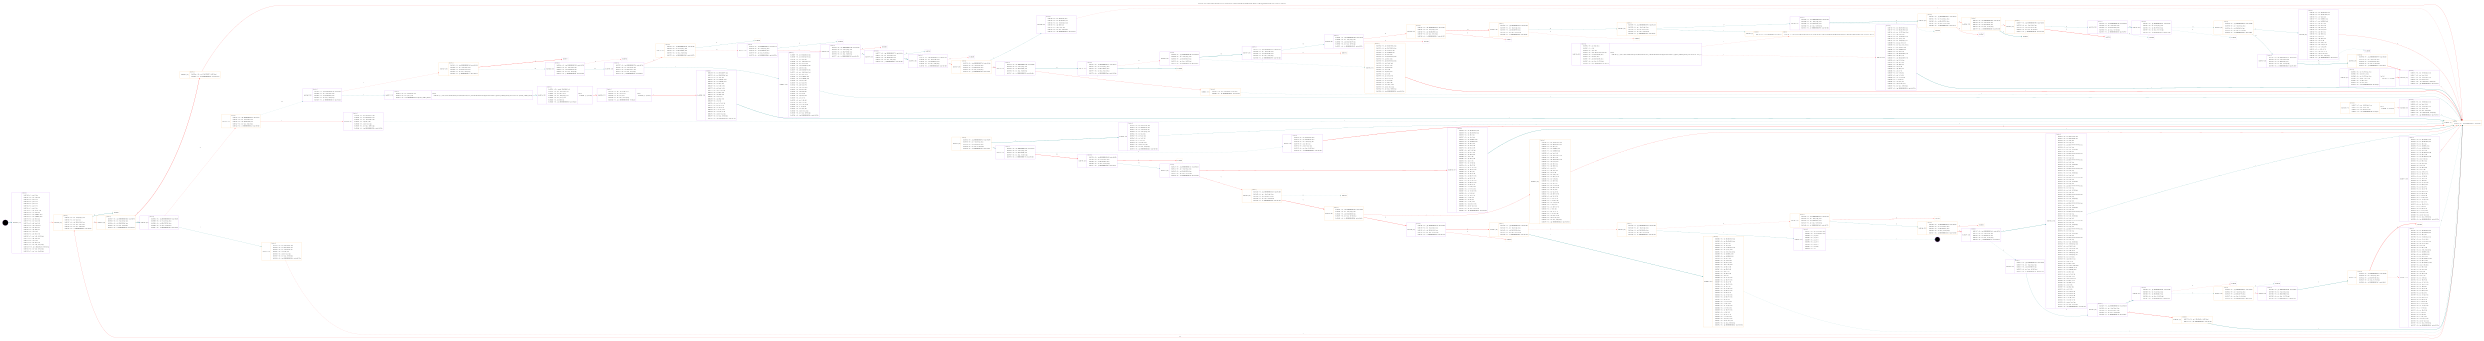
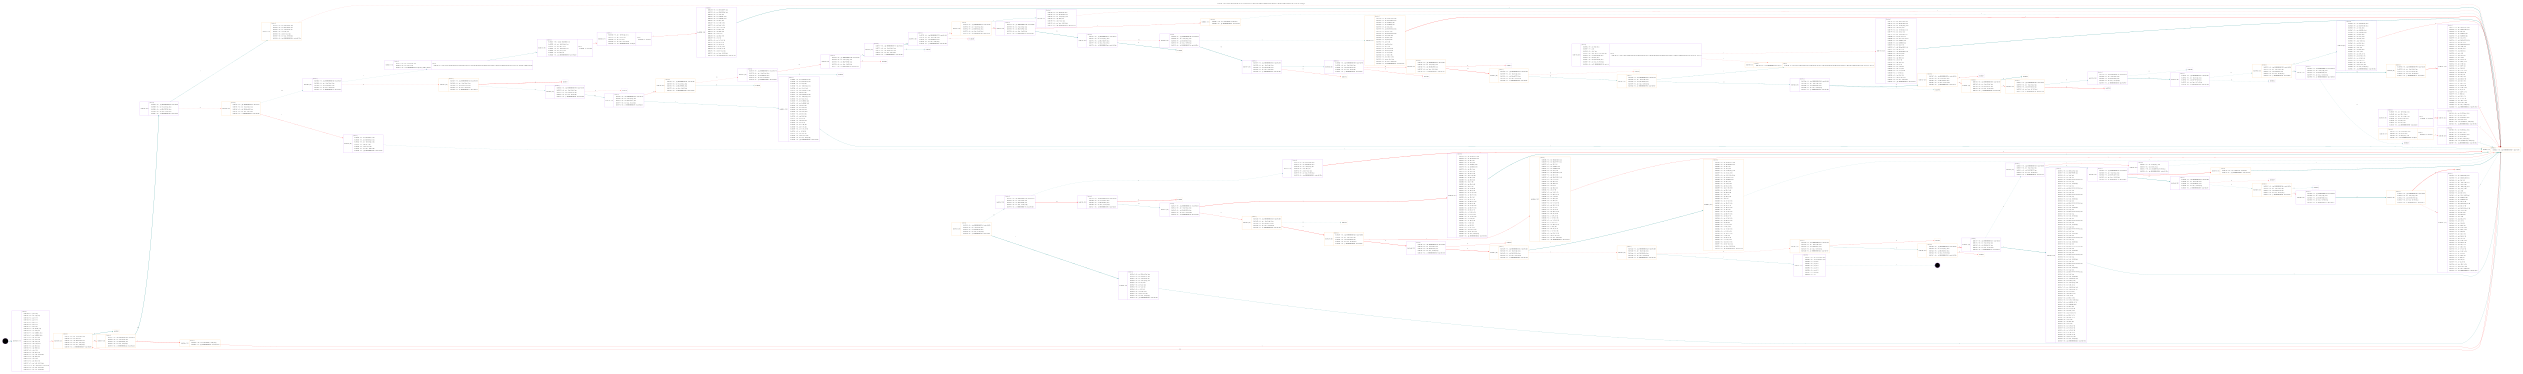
(2394, 68) -> (2431, 69)
none -> (2149, 167)
